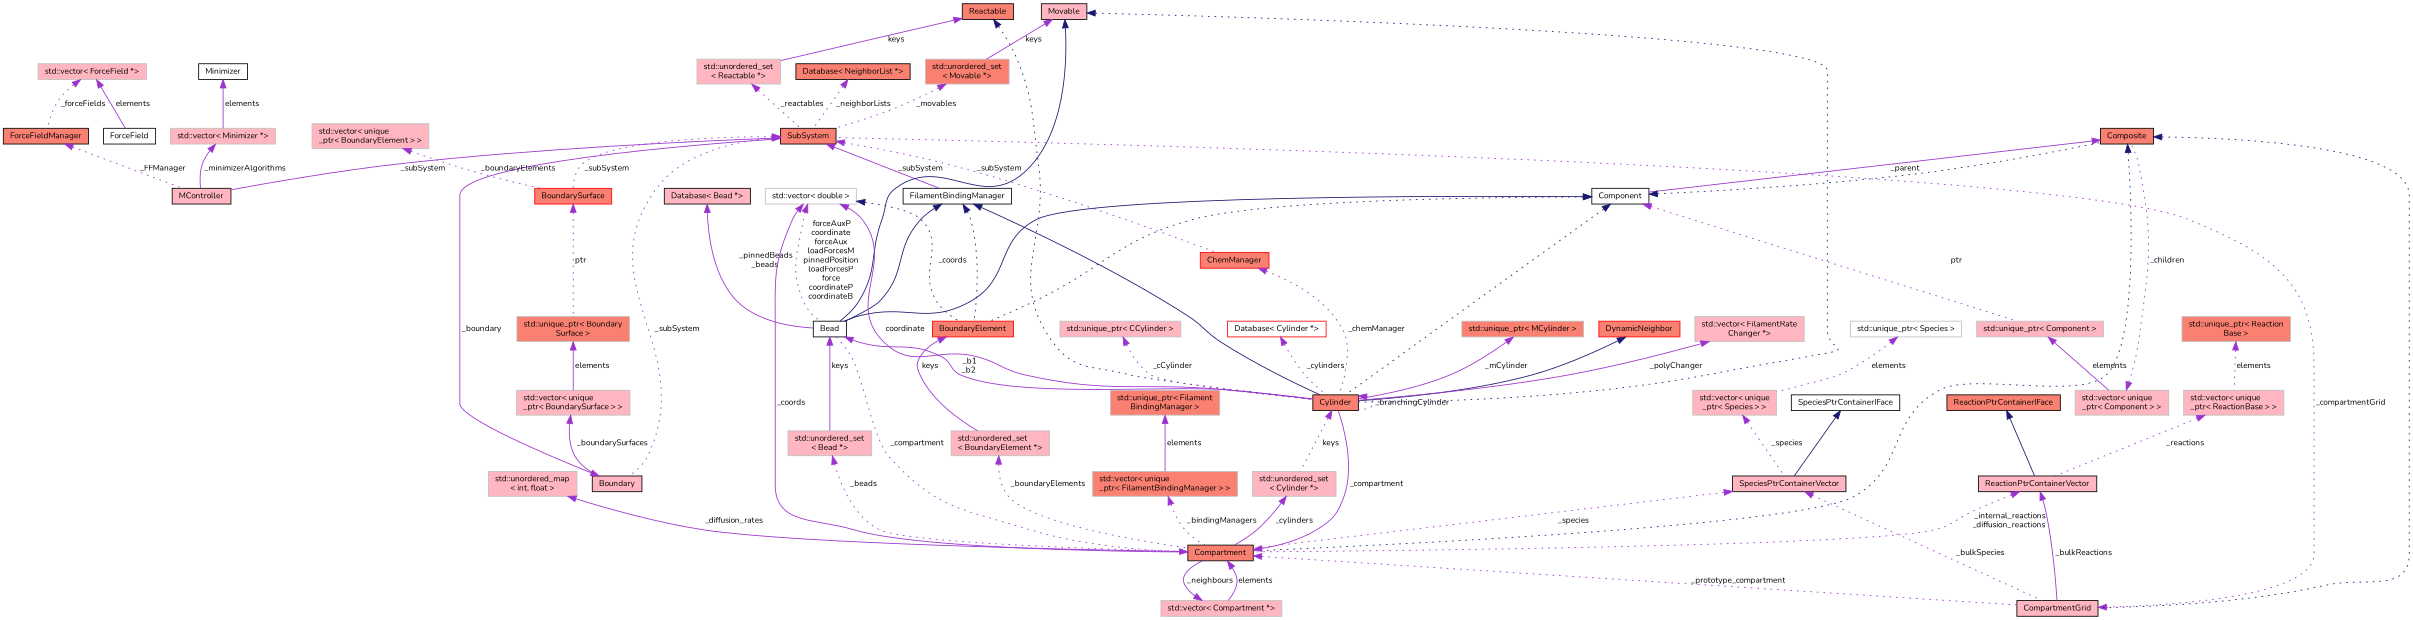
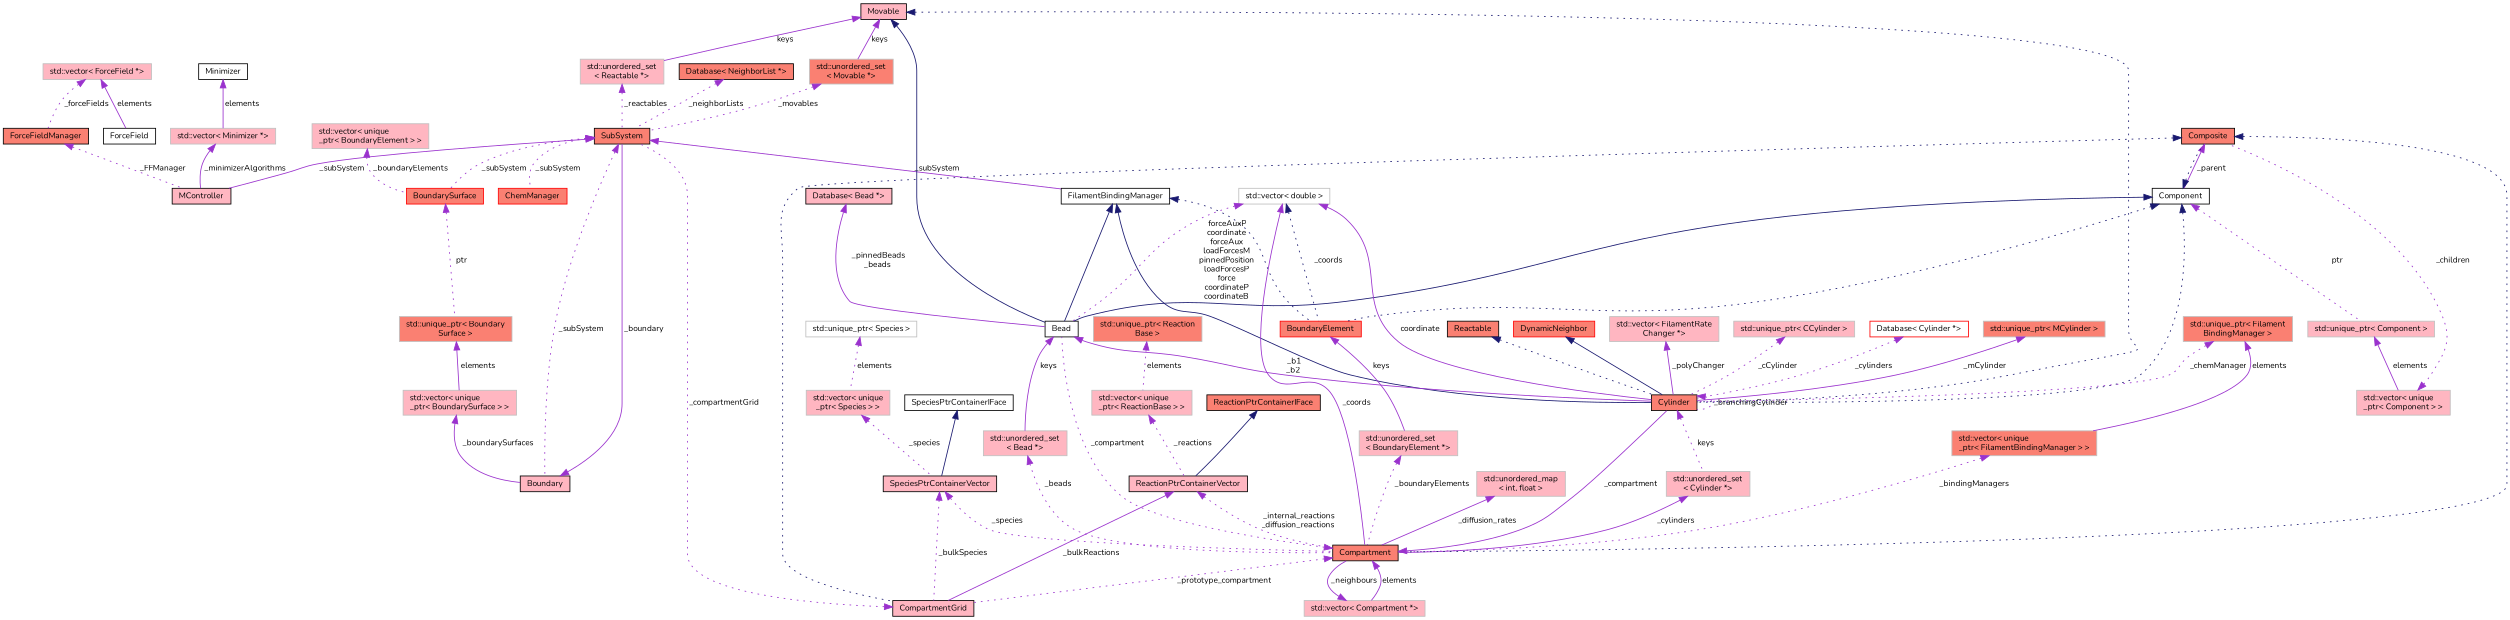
(867, 40) -> (758, 39)
(1334, 316) -> (1957, 395)
